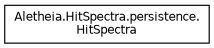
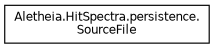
(107, 24) -> (107, 24)
